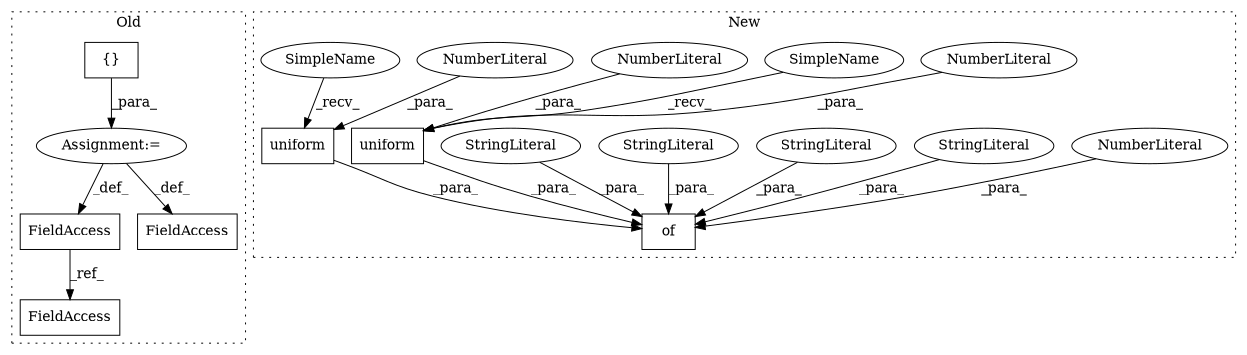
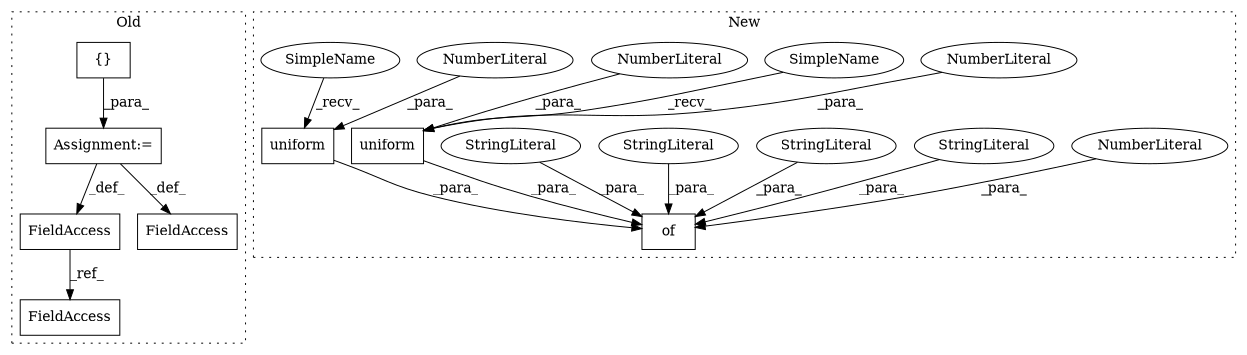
(111, 146) -> (104, 146)
